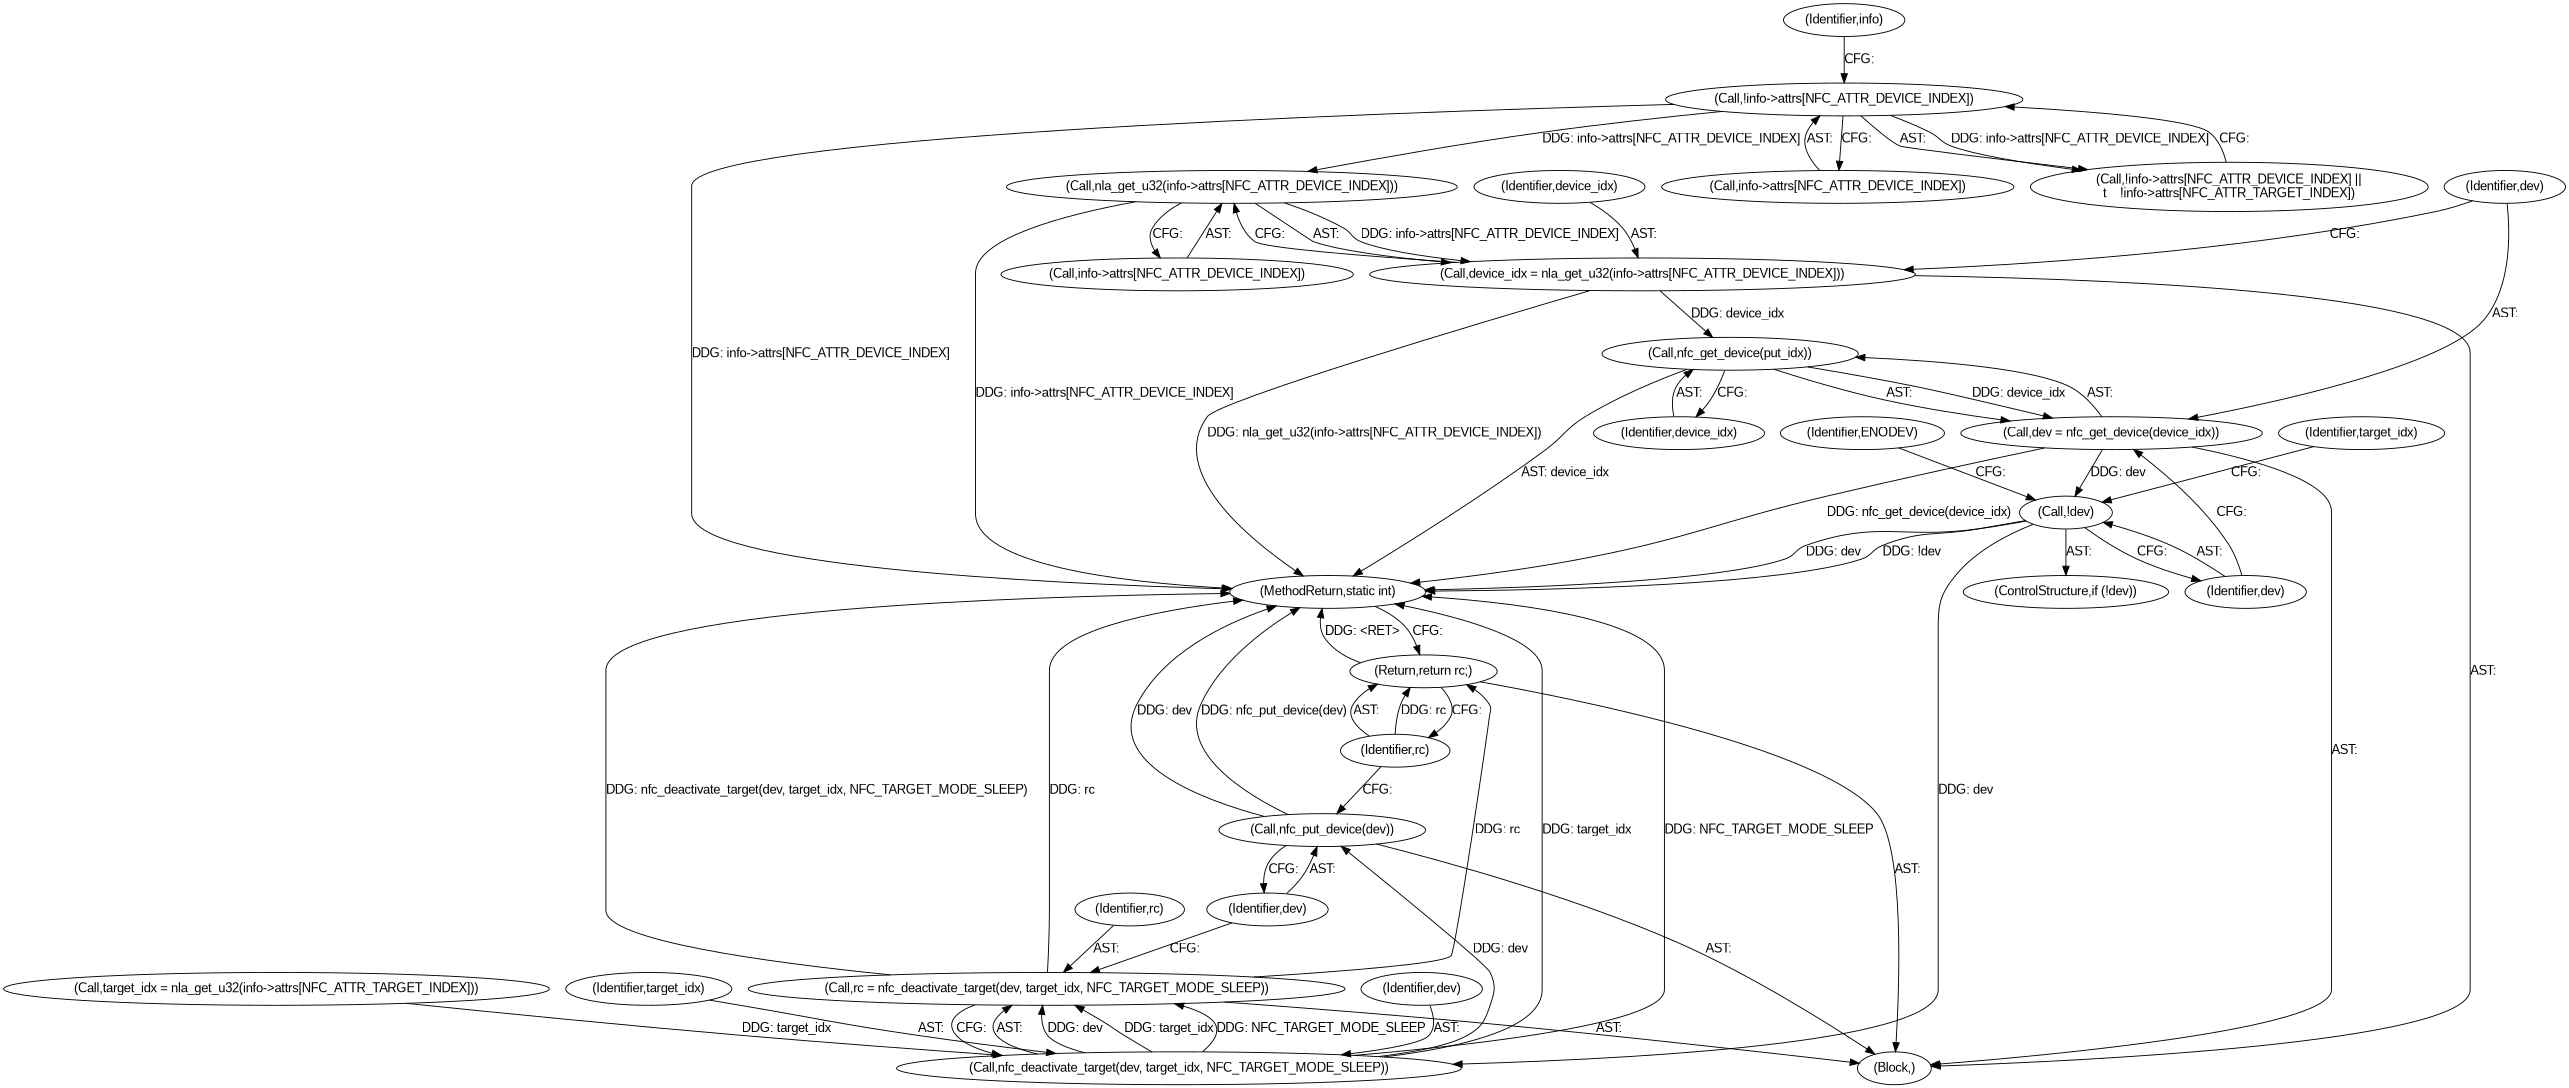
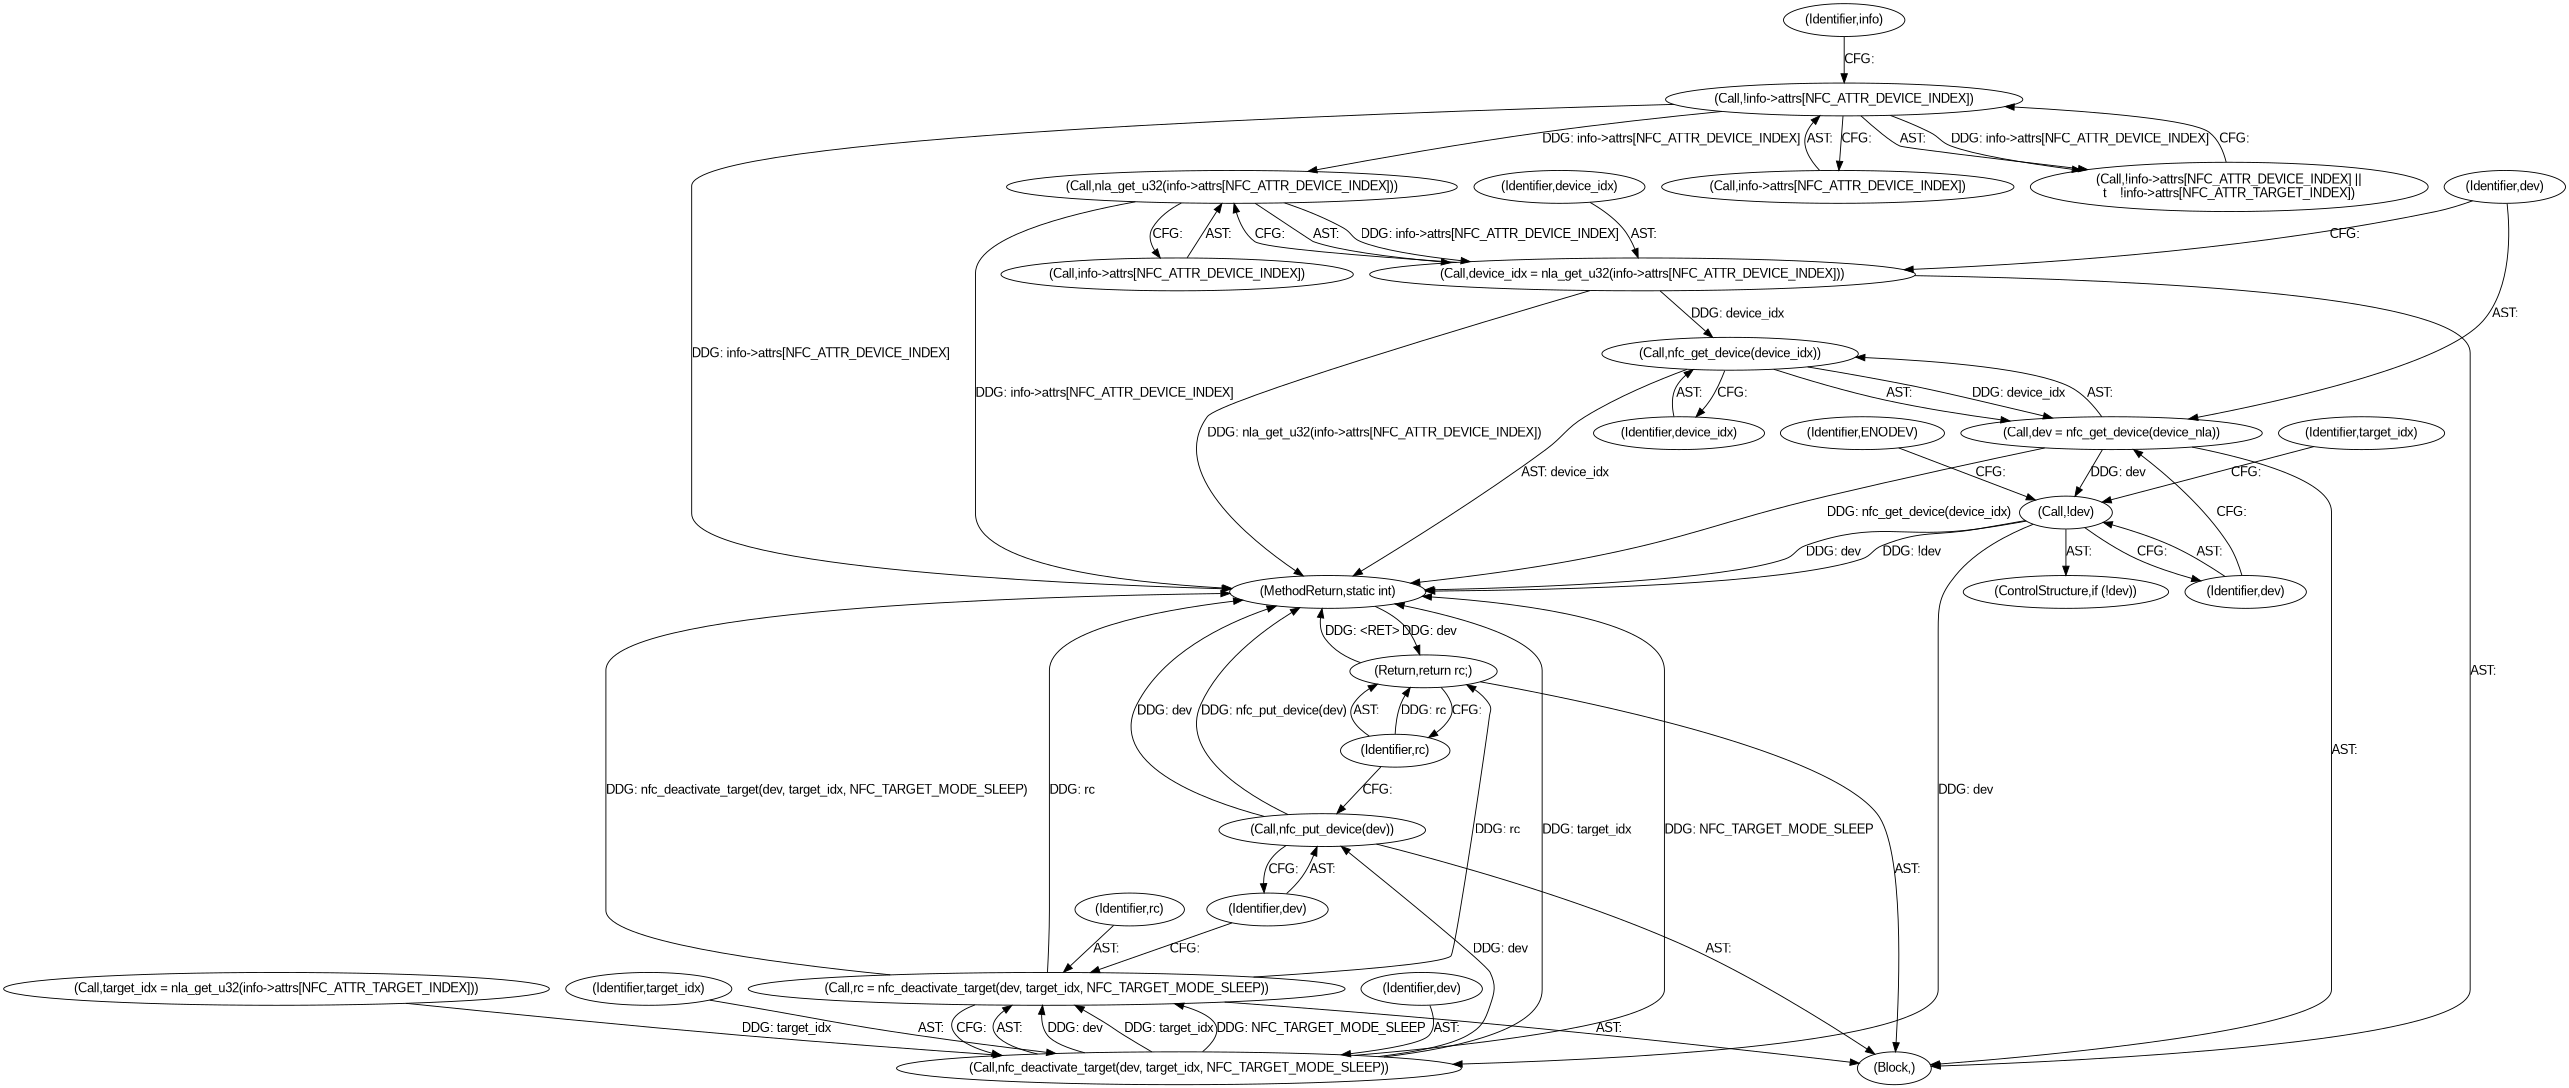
(1730, 354) -> (1730, 354)
(2112, 433) -> (2112, 433)
(1429, 632) -> (1429, 632)
